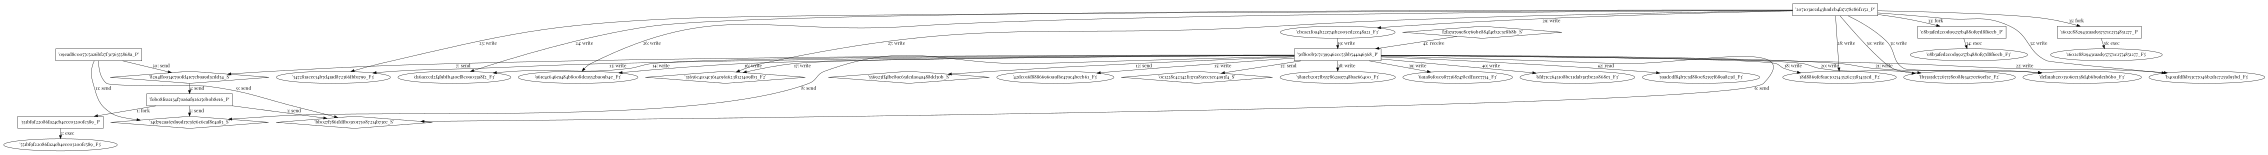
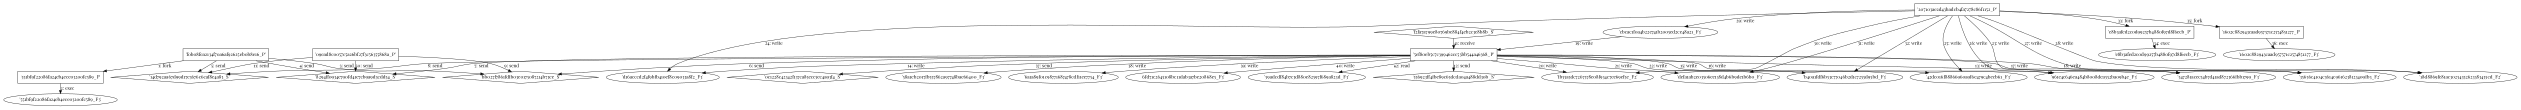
none -> (1944, 44)
(725, 77) -> (2340, 77)
(190, 88) -> (291, 67)
